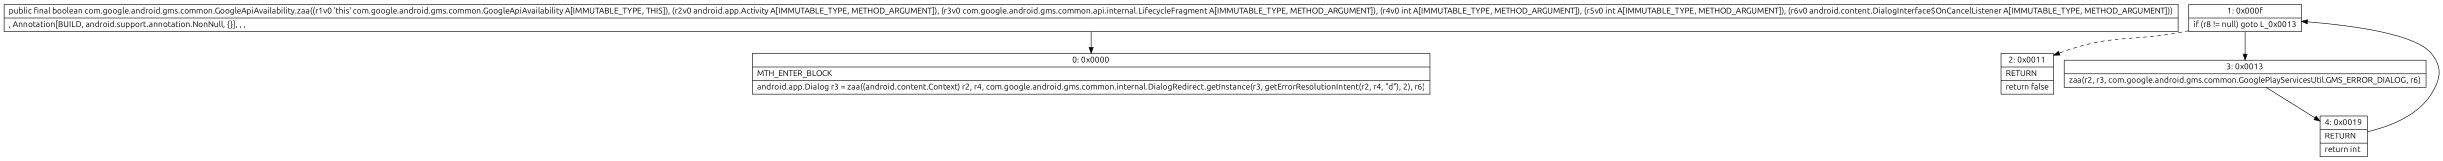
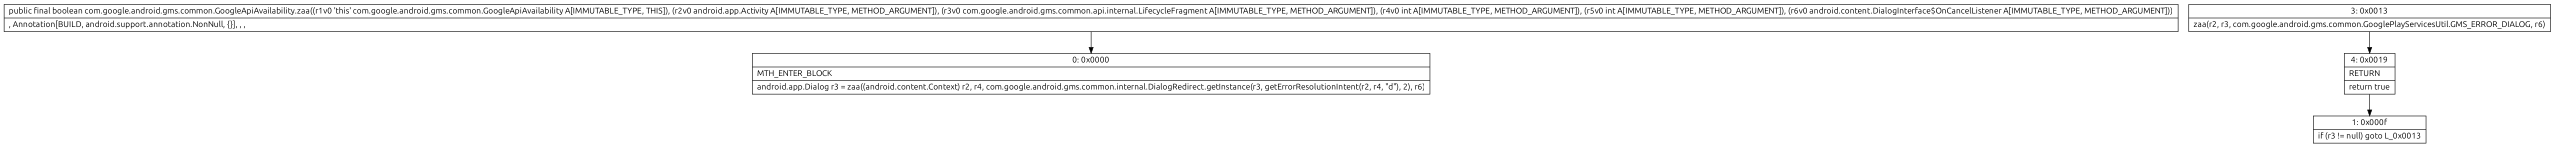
(2245, 24) -> (2370, 136)
(2245, 43) -> none
(2027, 74) -> none
(2343, 150) -> (2370, 87)
